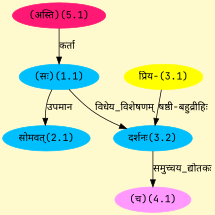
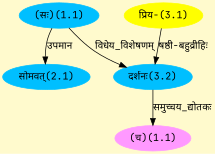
(59, 16) -> none
(153, 200) -> (153, 138)
